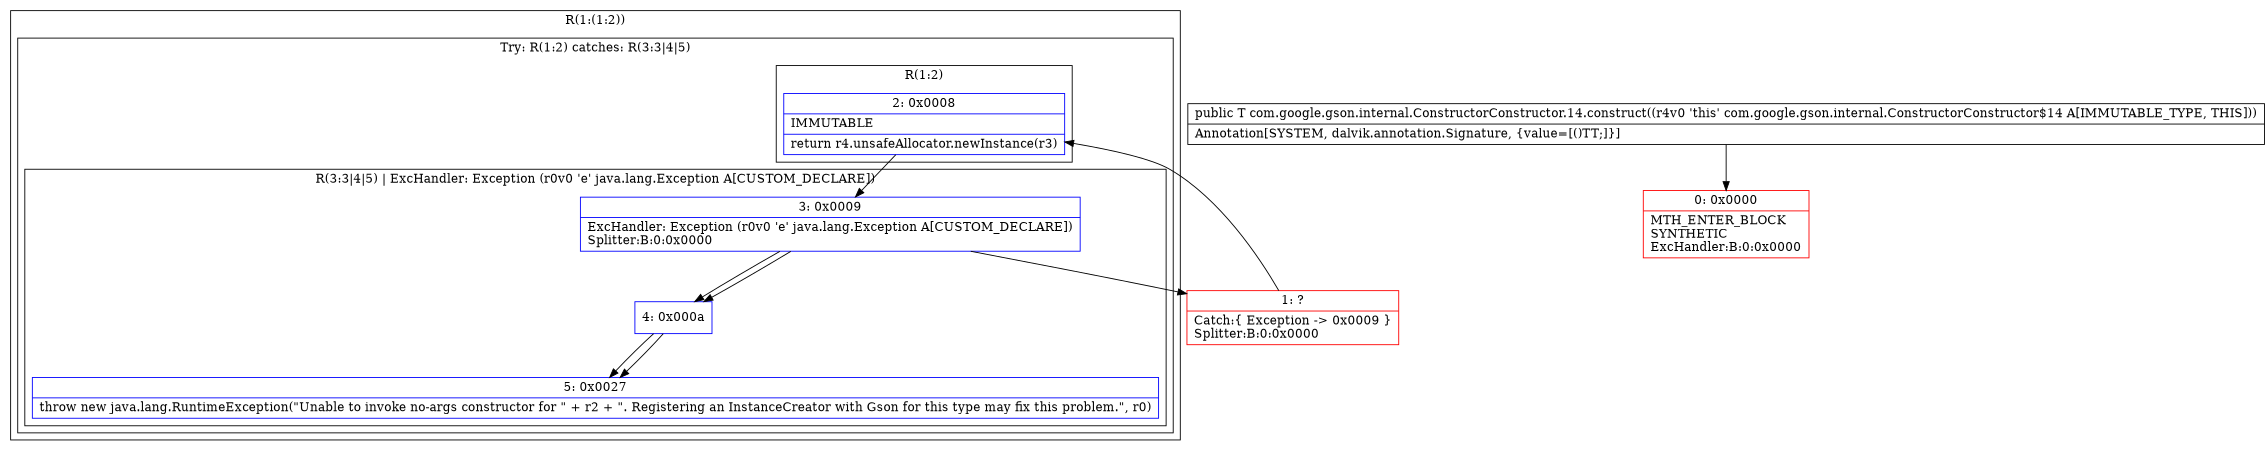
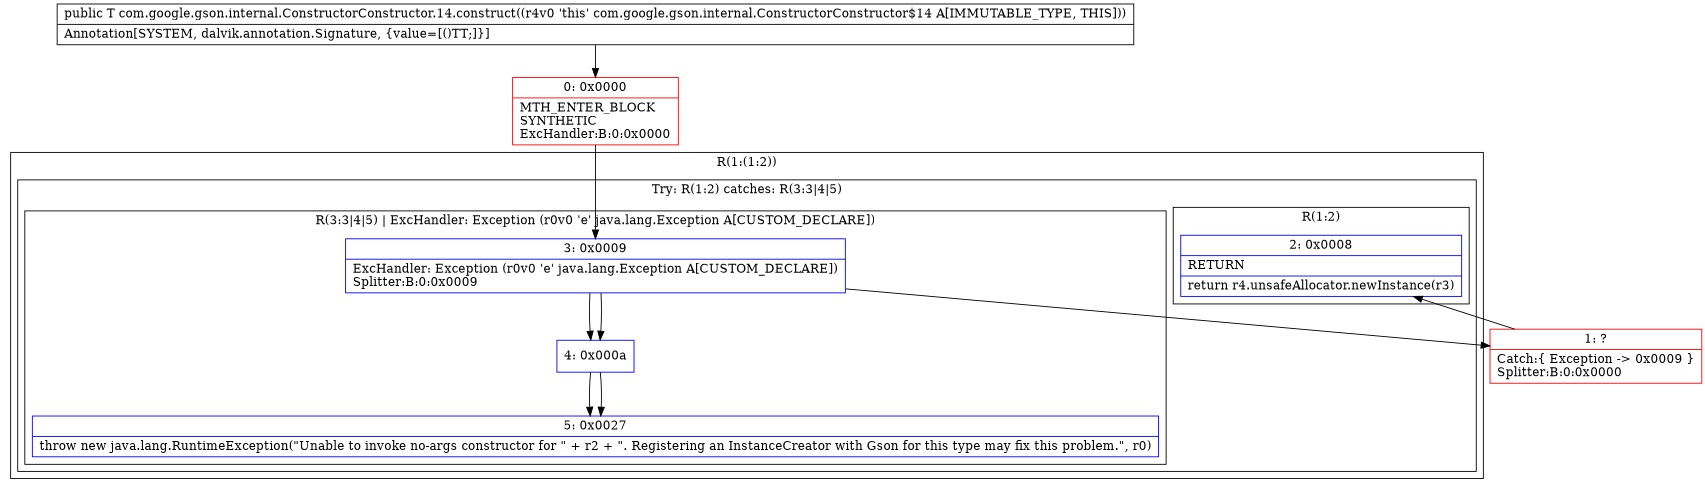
(833, 124) -> (1217, 265)
(876, 175) -> (595, 187)
(650, 241) -> (416, 282)
